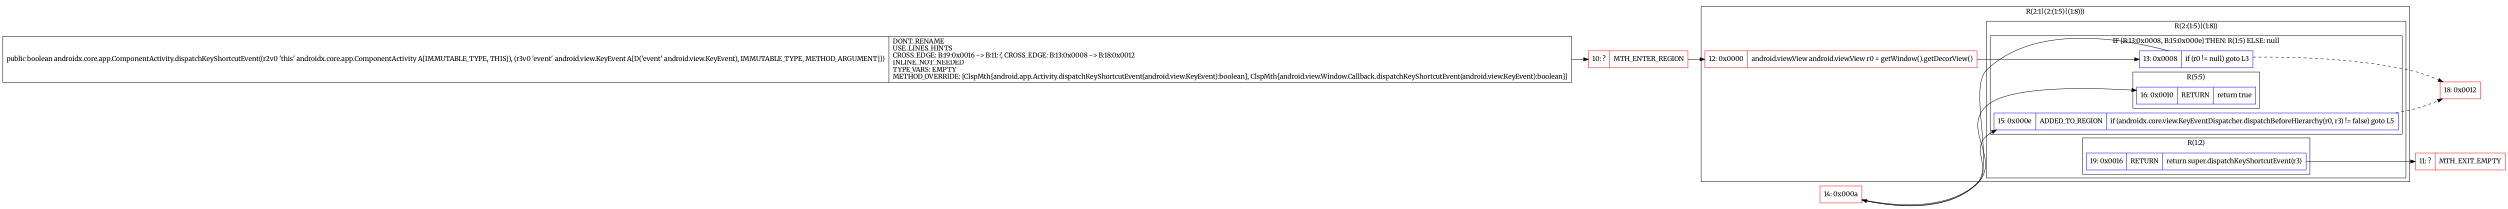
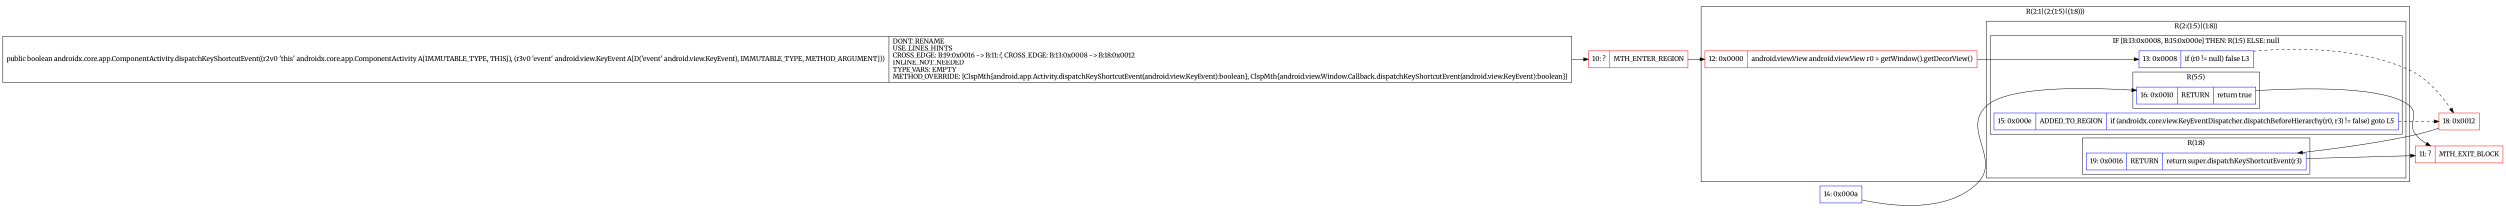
(2217, 59) -> (2217, 59)
(1980, 90) -> none
none -> (2356, 91)
(2196, 143) -> (2196, 143)
none -> (2371, 143)
(2470, 161) -> (2469, 154)
(1841, 194) -> (1841, 194)
(1950, 199) -> none
